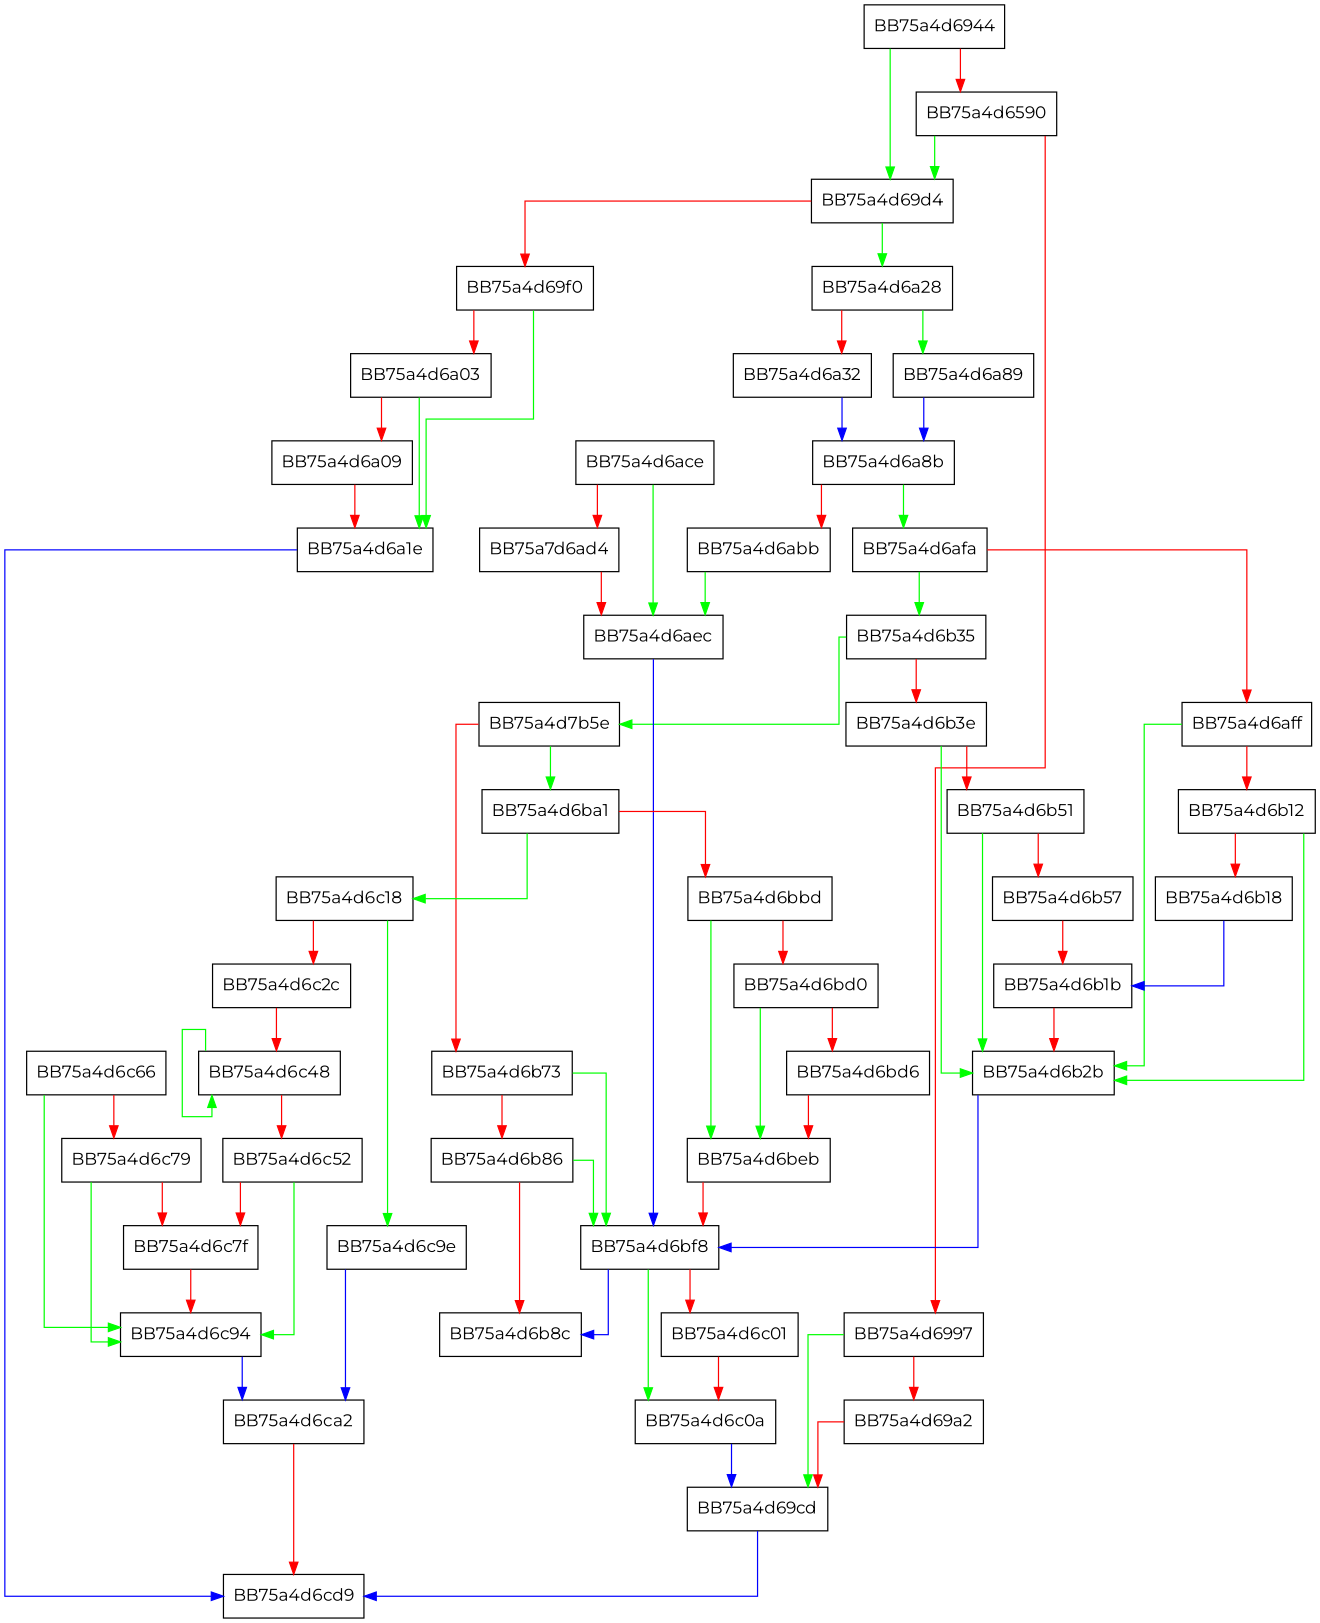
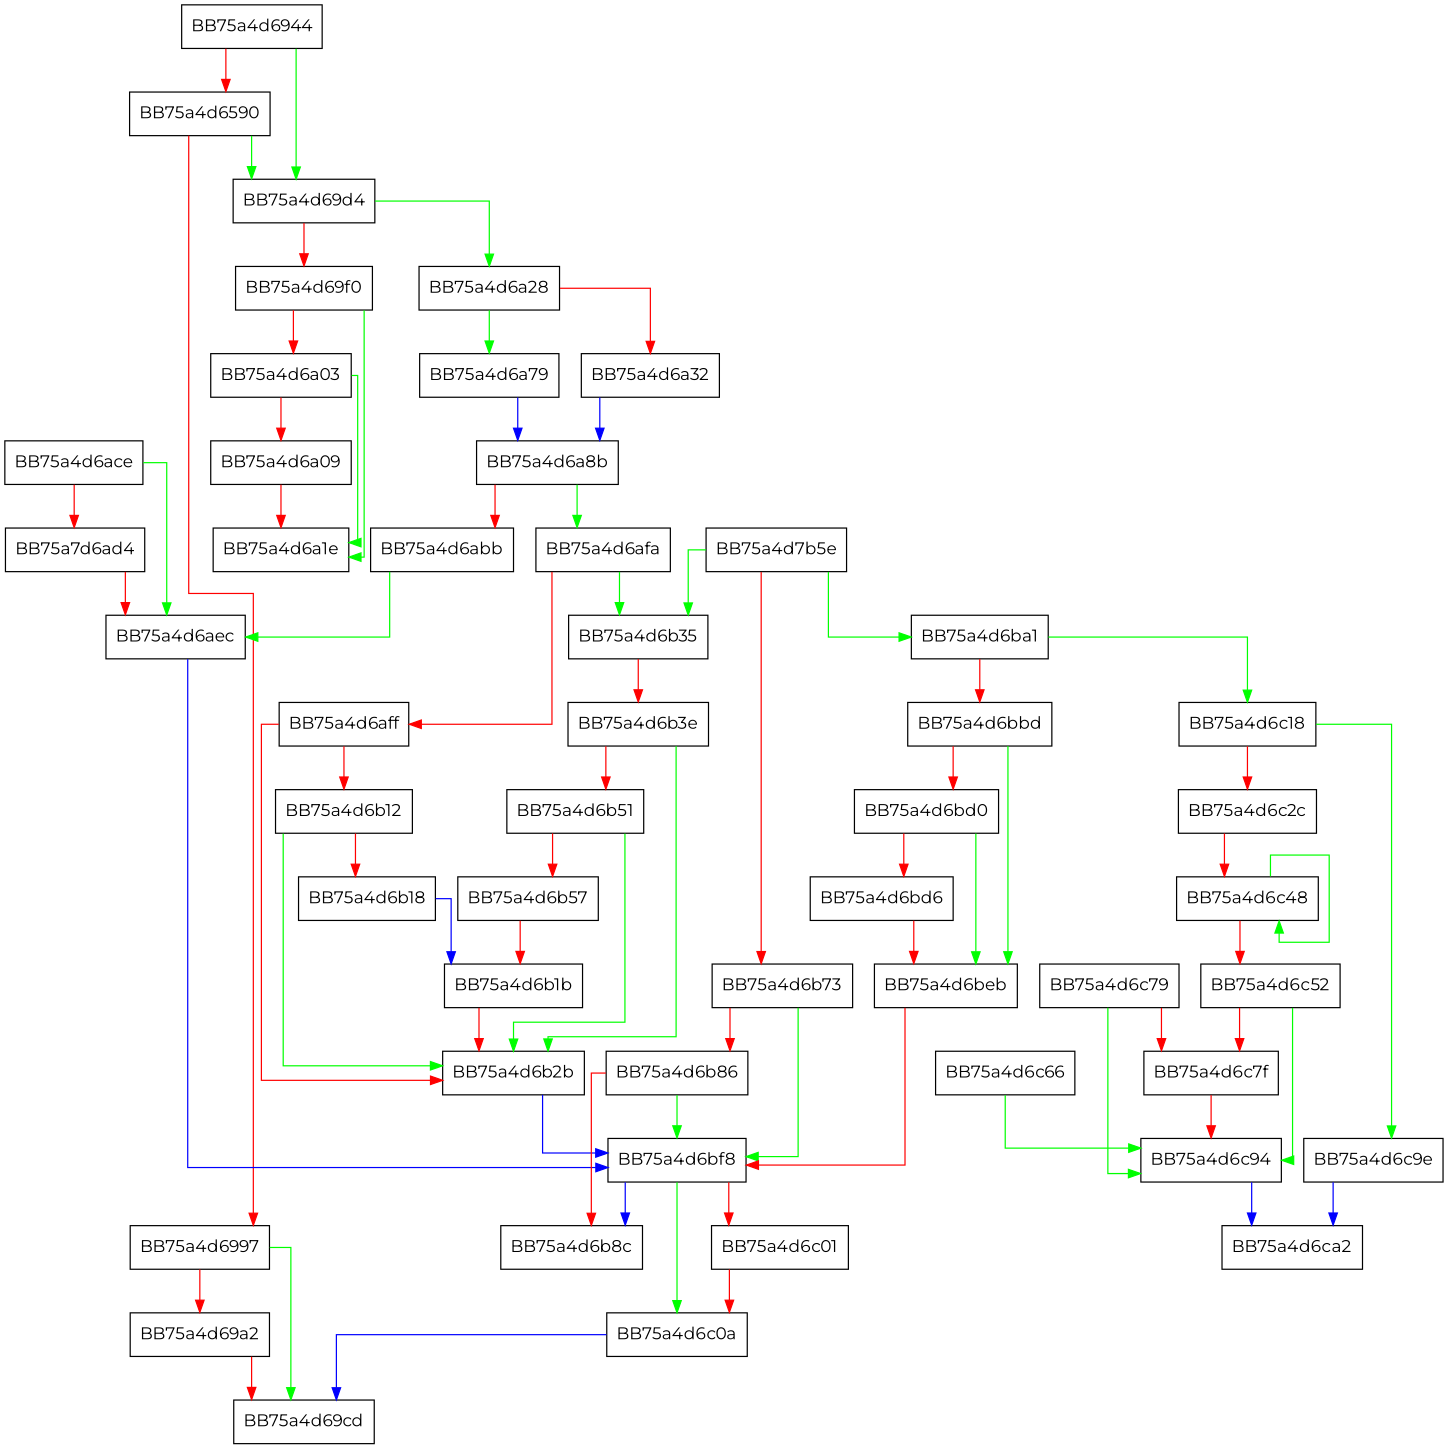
(963, 375) -> (489, 375)
(783, 724) -> (688, 567)
(1144, 885) -> (261, 978)
(114, 1110) -> none
(294, 1596) -> none
